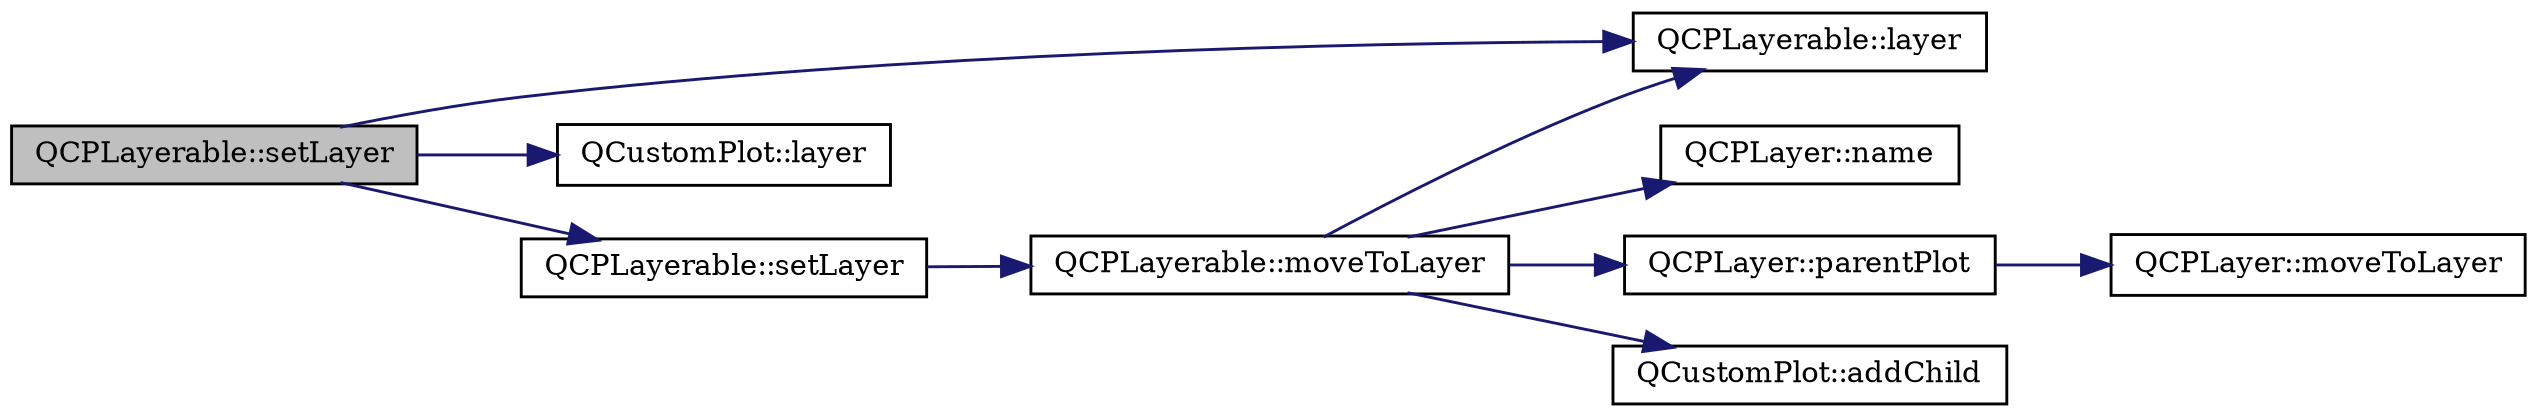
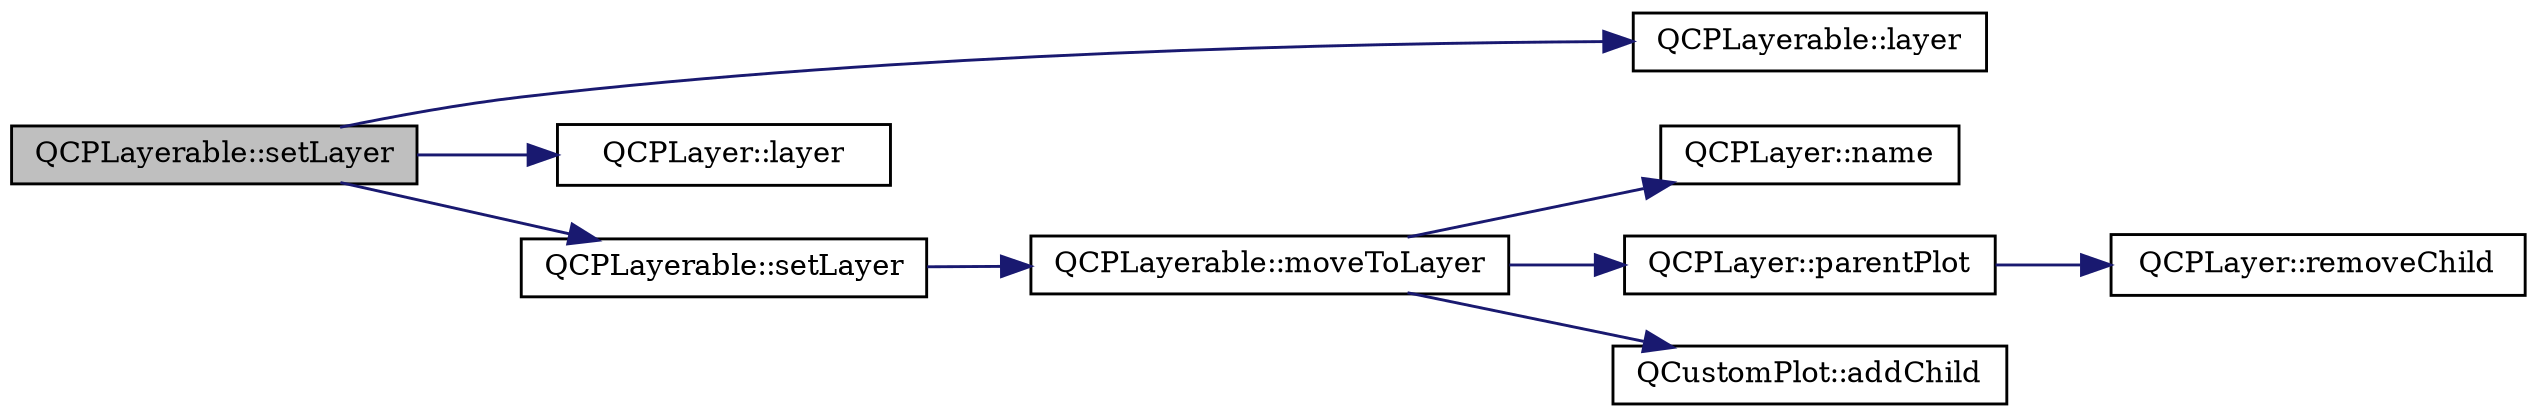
(1496, 150) -> none
(724, 155) -> (724, 155)
(2318, 265) -> (2318, 265)
